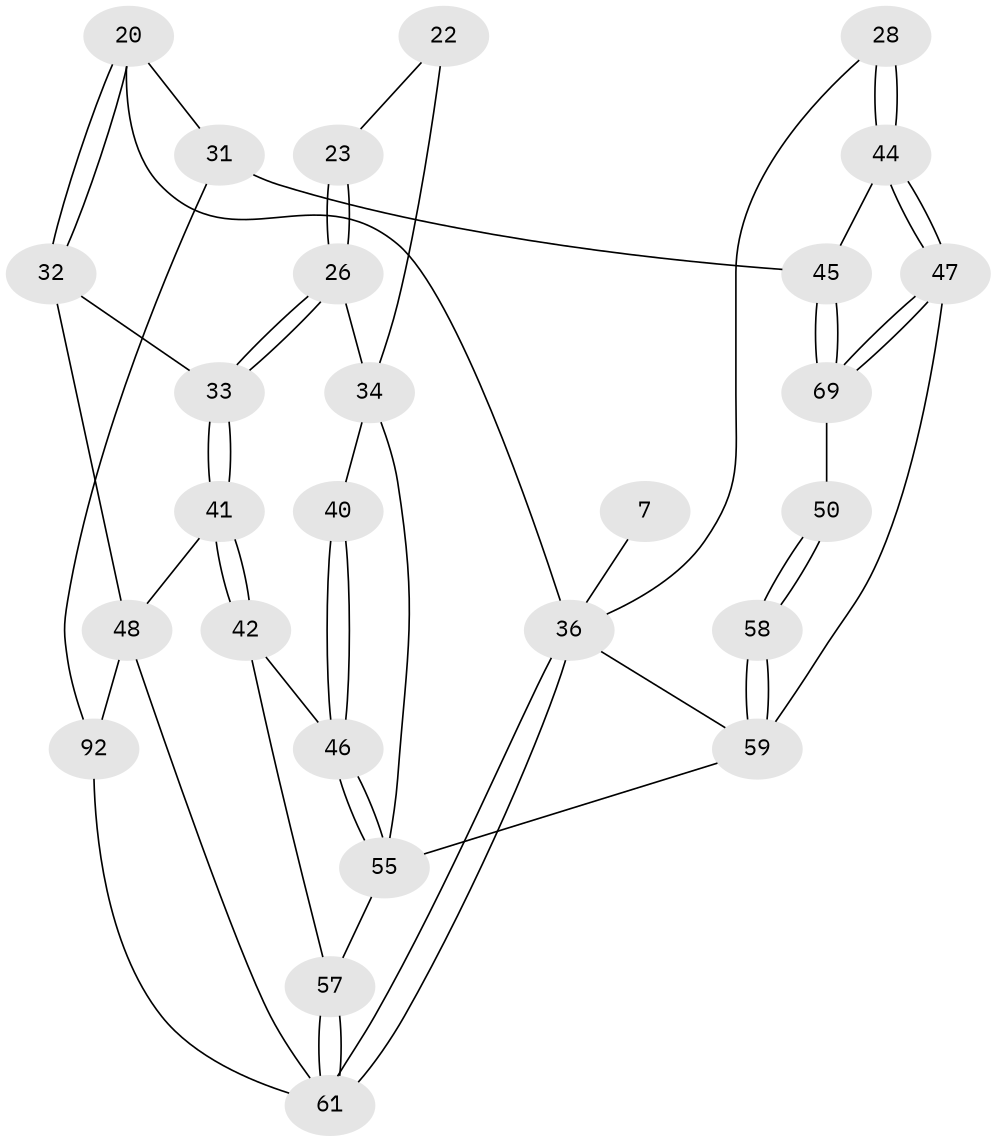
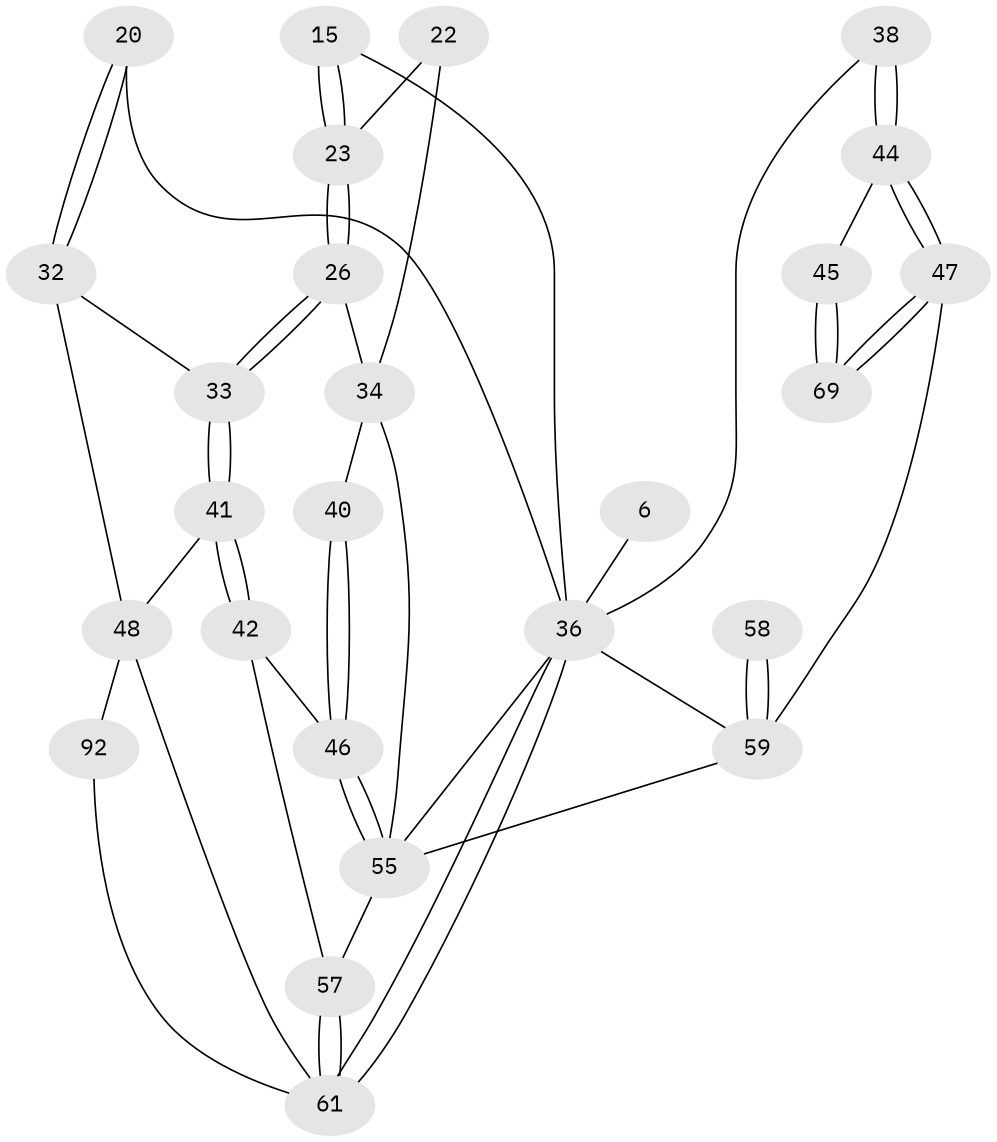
none -> (325, 36)
(886, 36) -> (886, 36)
(219, 155) -> none
(645, 512) -> (645, 512)
(827, 512) -> none
none -> (477, 749)
